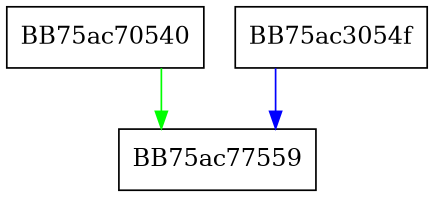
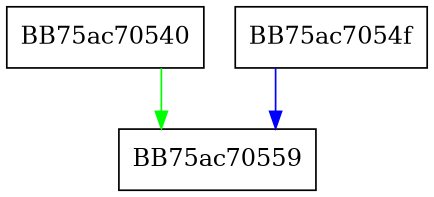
(331, 37) -> (331, 37)
(217, 160) -> (217, 160)
